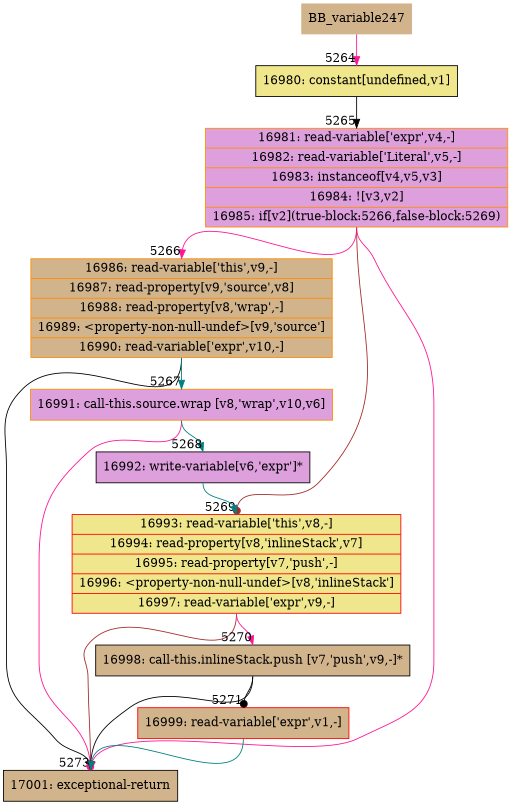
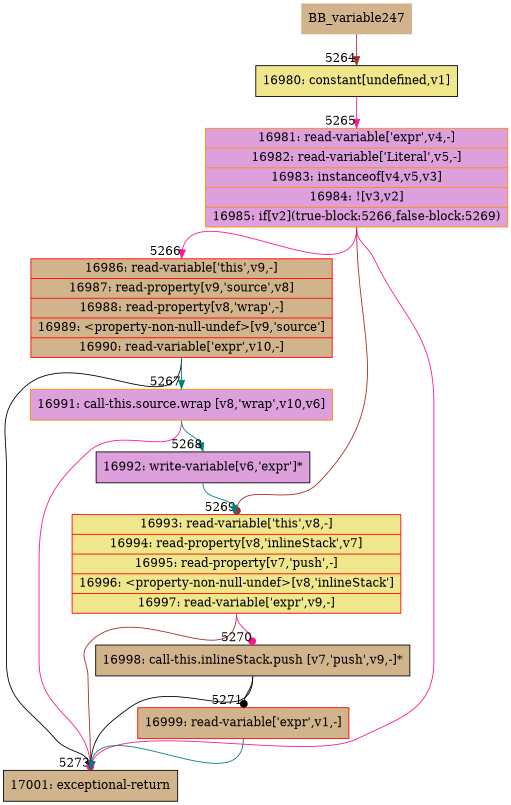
(357, 45) -> (357, 45)
(357, 108) -> (357, 108)
(182, 308) -> (182, 308)
(242, 626) -> (242, 627)
